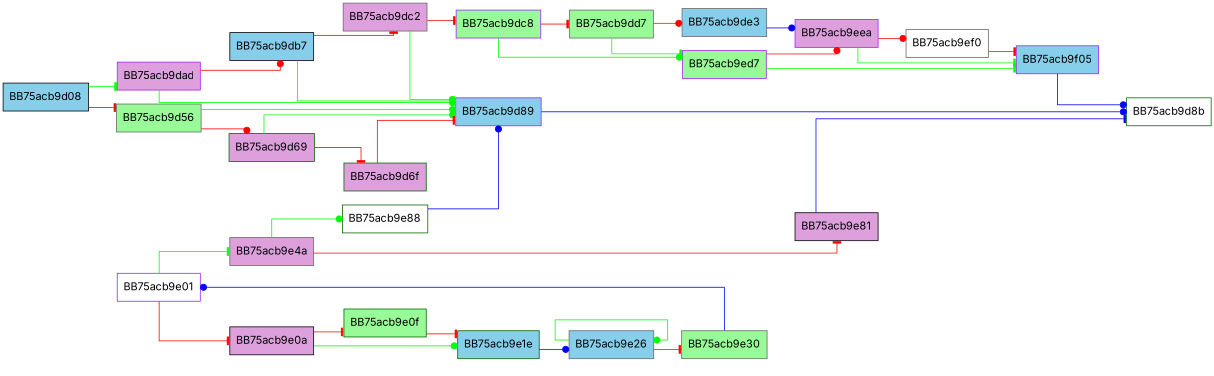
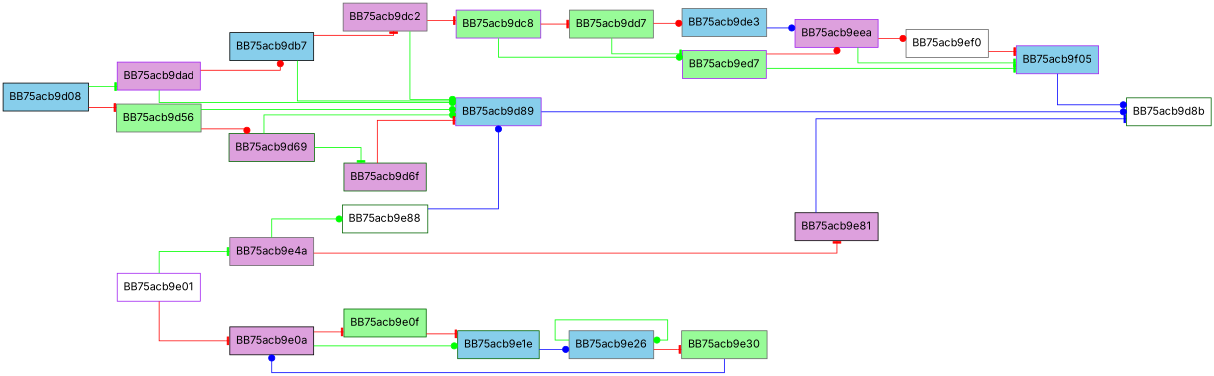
(344, 148) -> (344, 148)
(487, 287) -> (499, 373)
